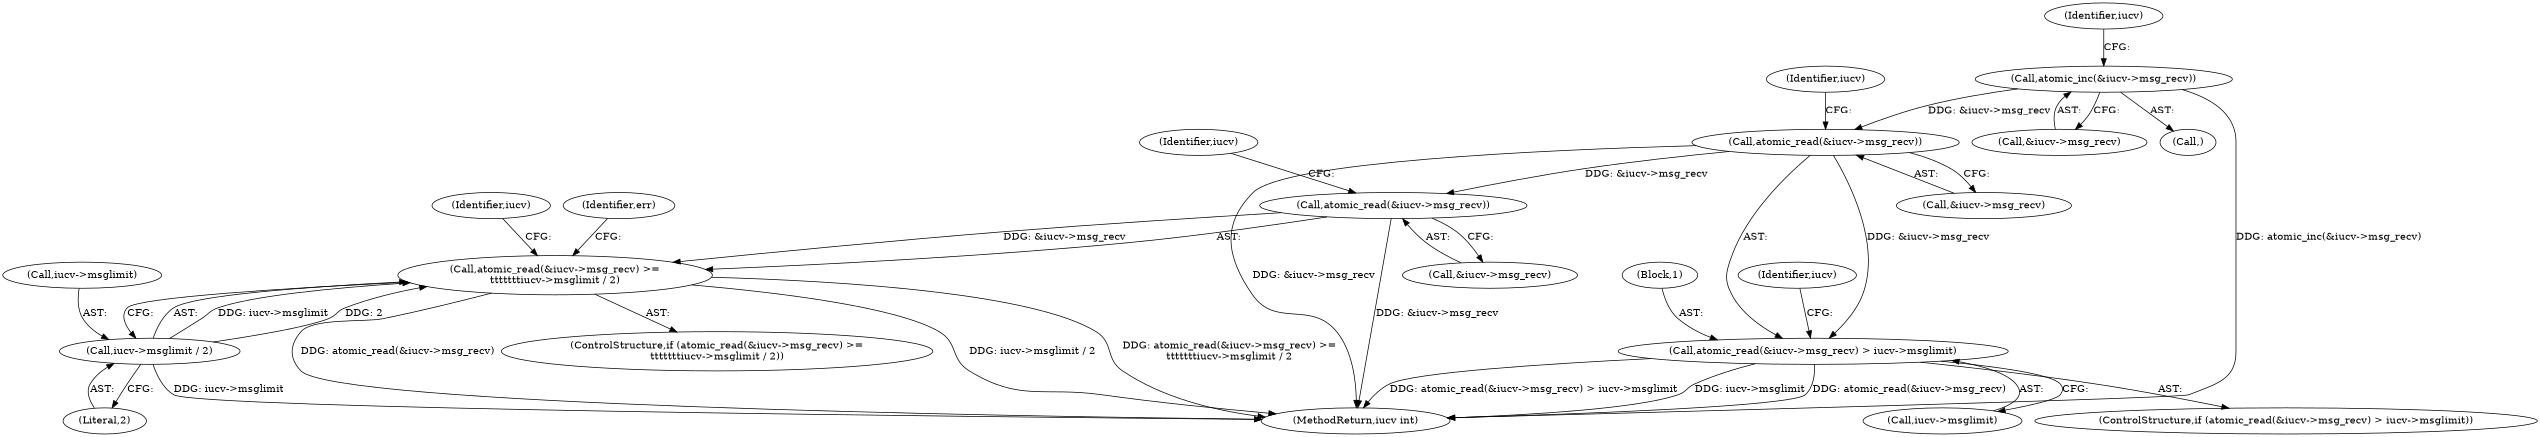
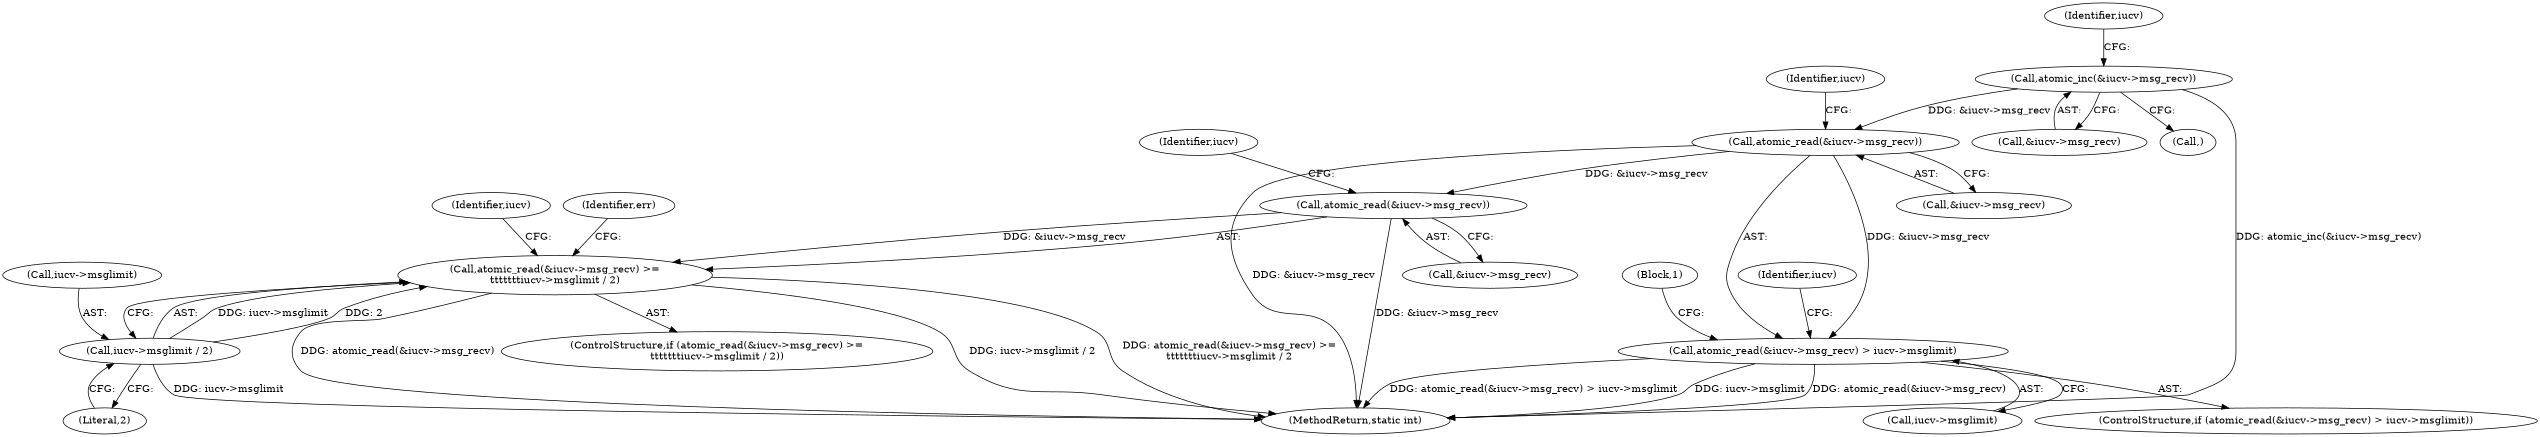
(2164, 111) -> (2164, 111)
(1693, 313) -> (1693, 313)
(104, 389) -> (104, 389)
(1356, 421) -> (1356, 421)
